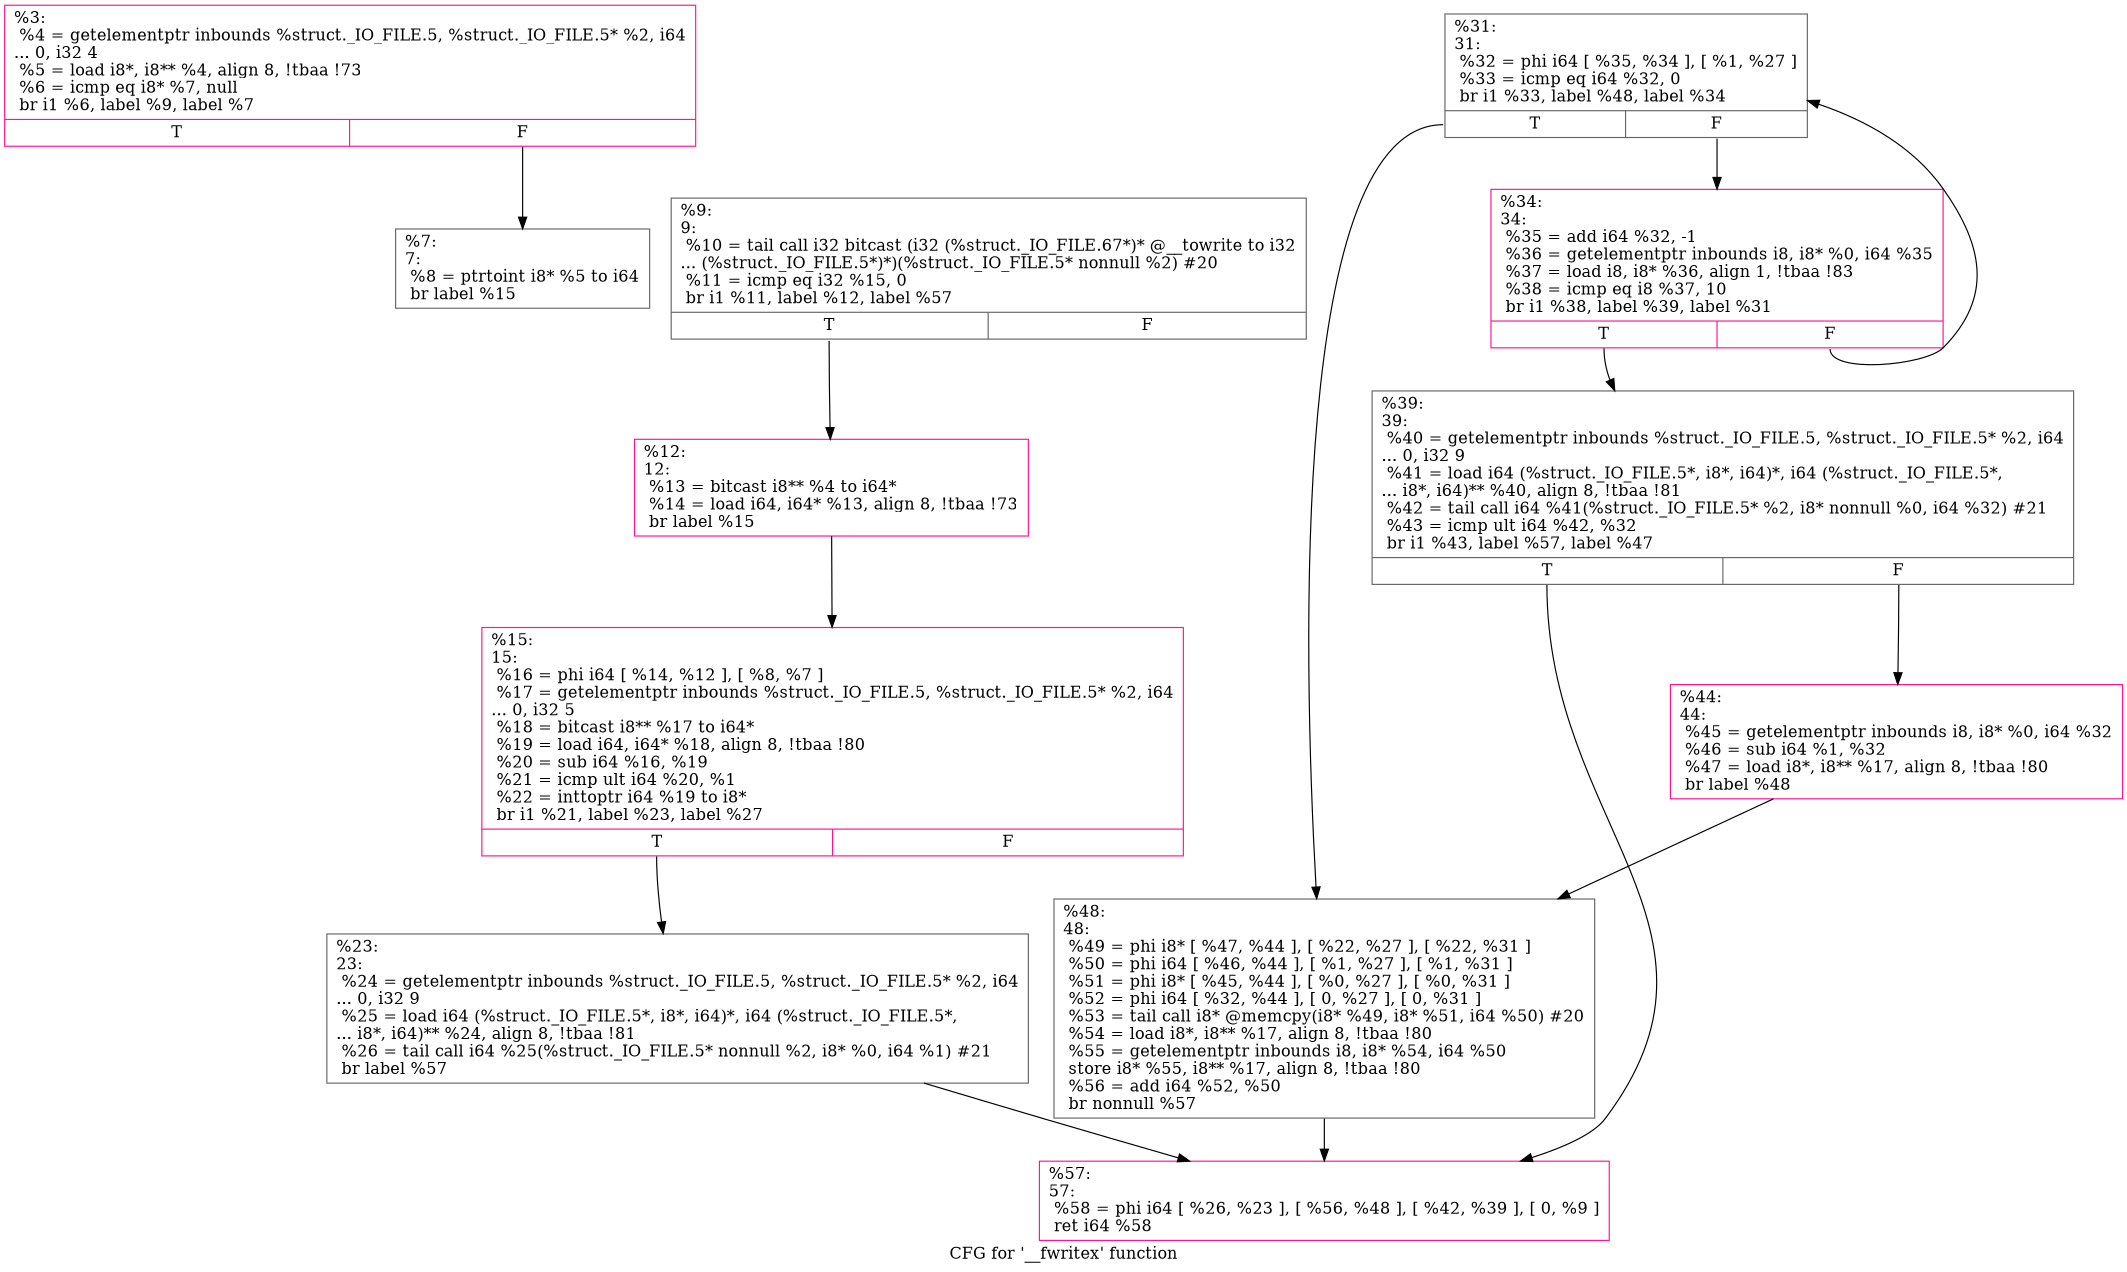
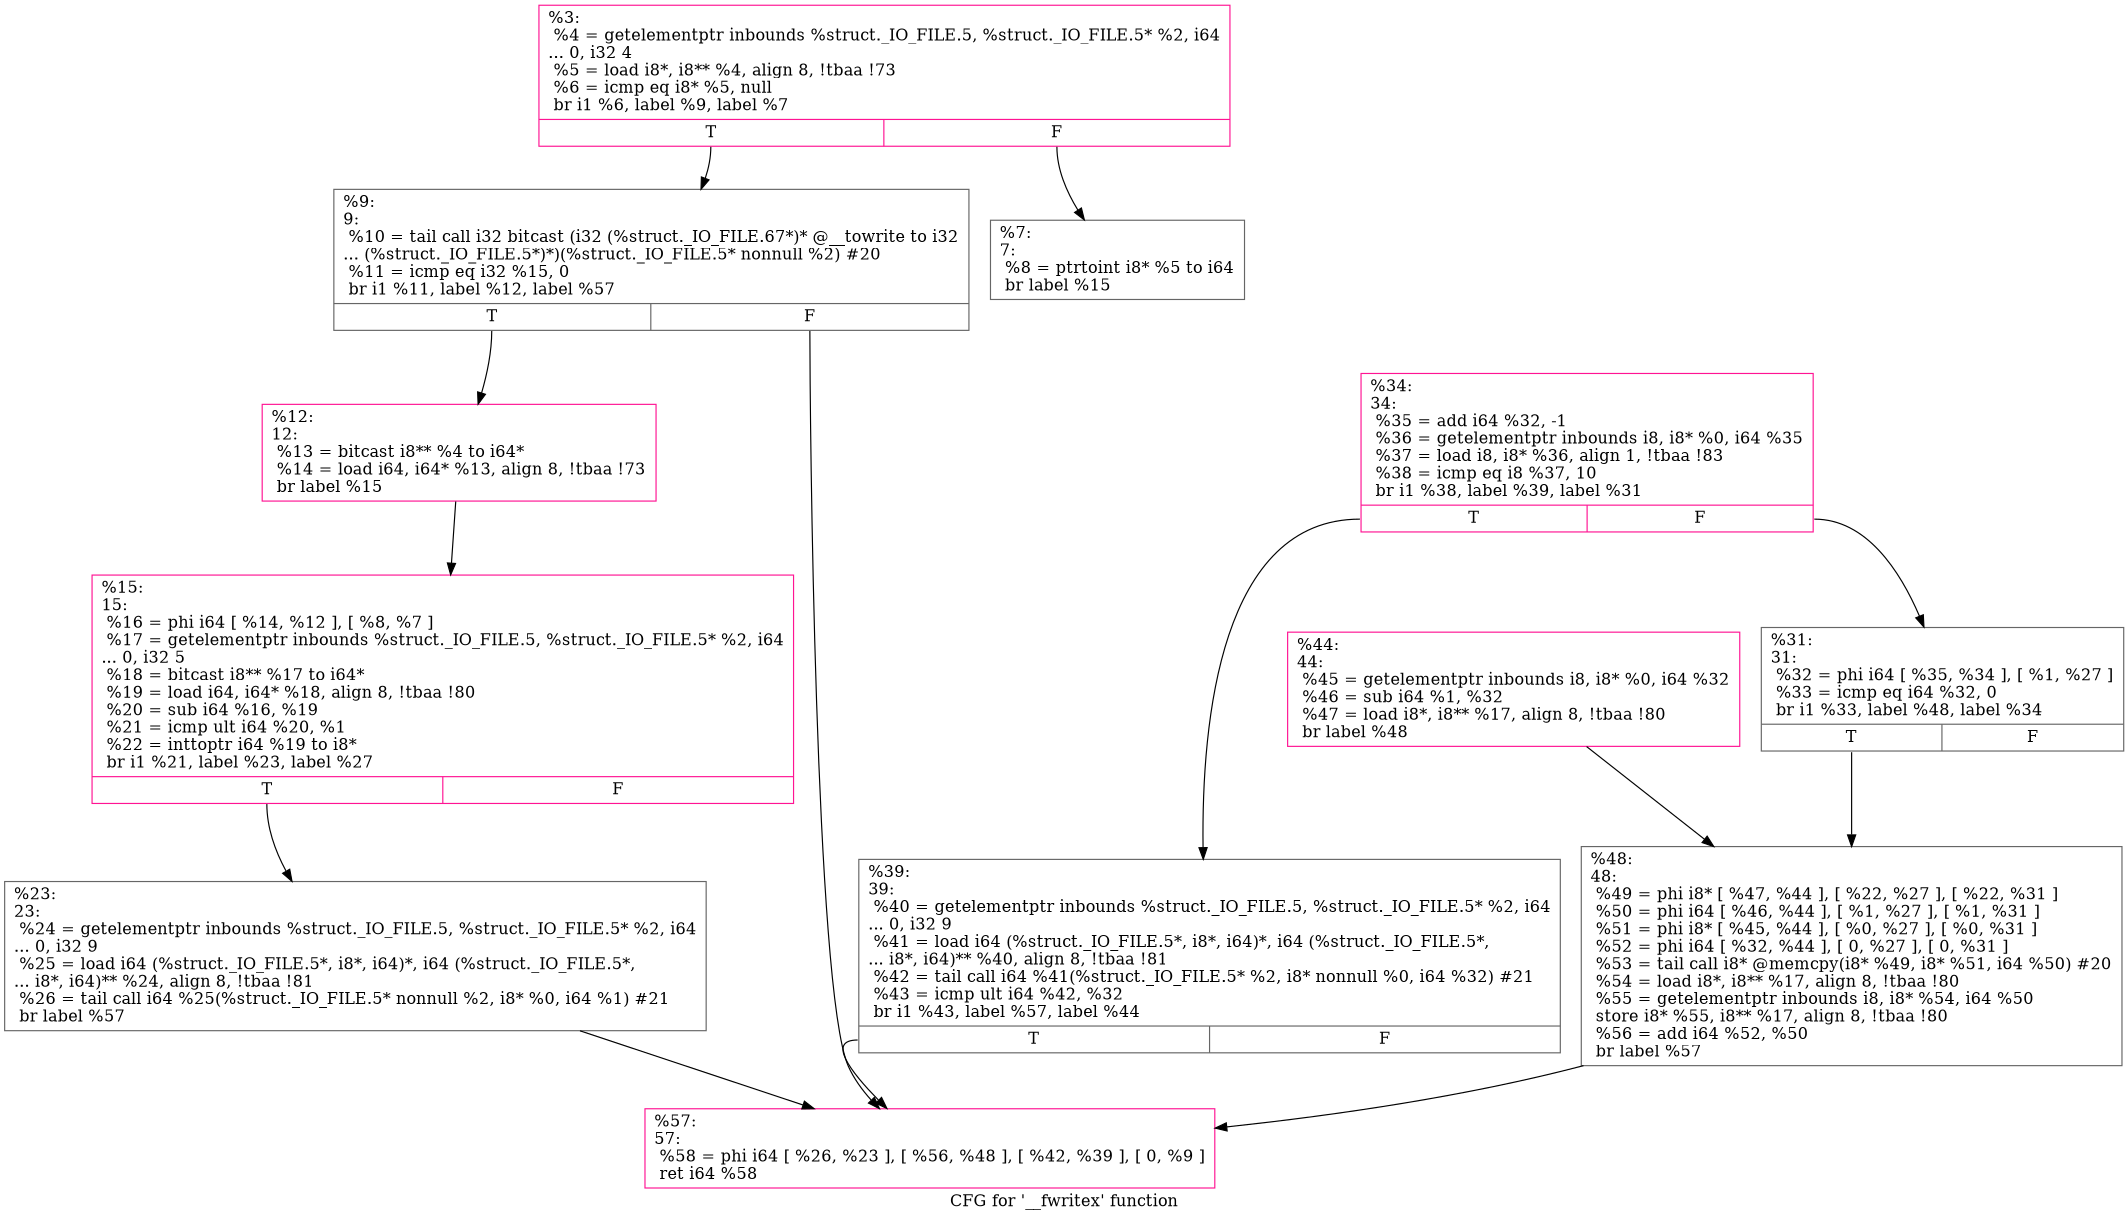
(126, 88) -> (661, 88)
(1717, 158) -> none
none -> (709, 163)
(1518, 544) -> (1004, 1012)
(1899, 629) -> none
none -> (817, 720)
(1130, 1104) -> (1647, 1052)
